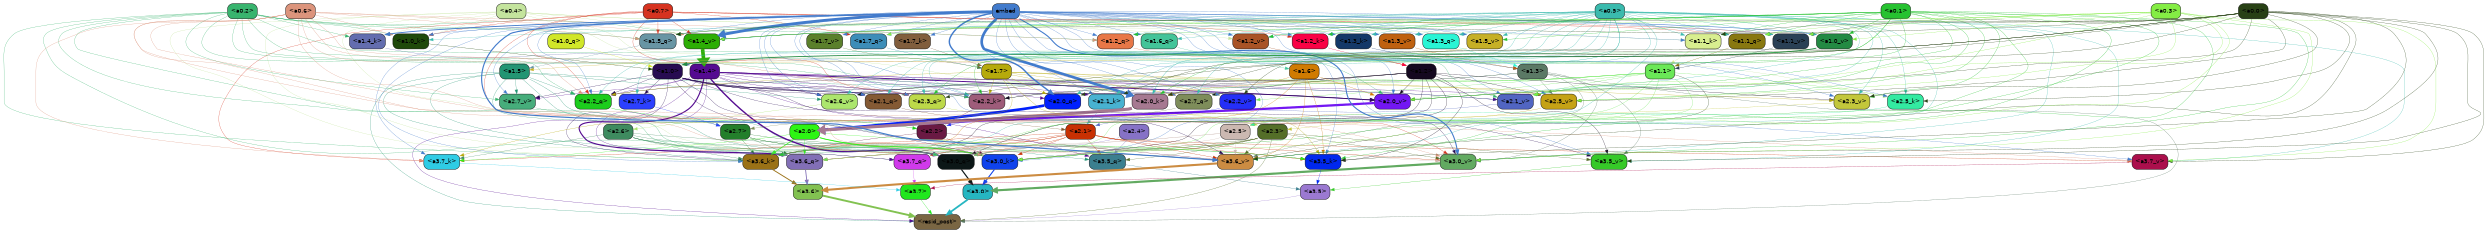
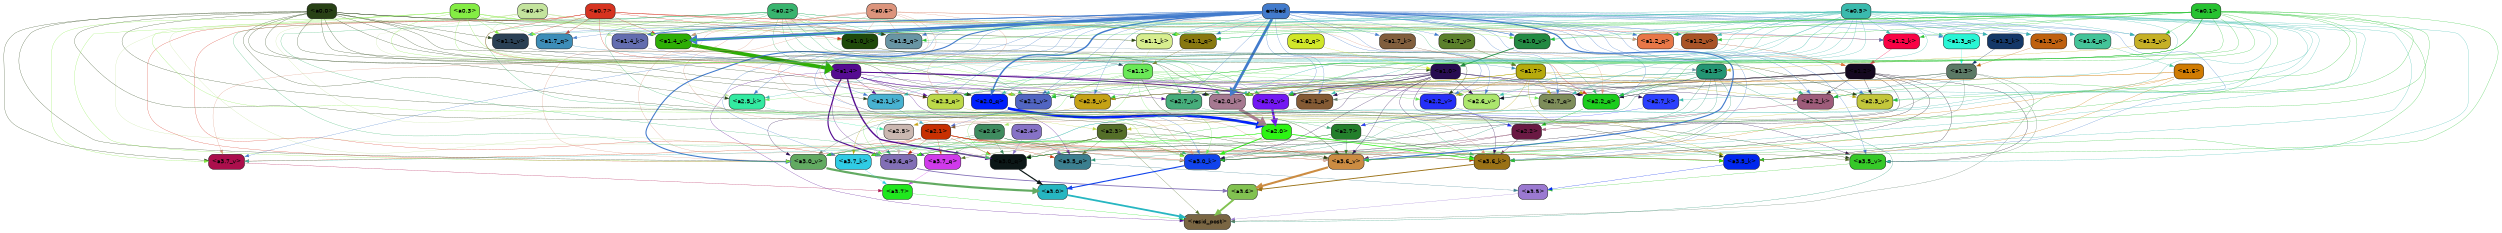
(737, 60) -> (1054, 121)
none -> (2082, 60)
none -> (1785, 84)
